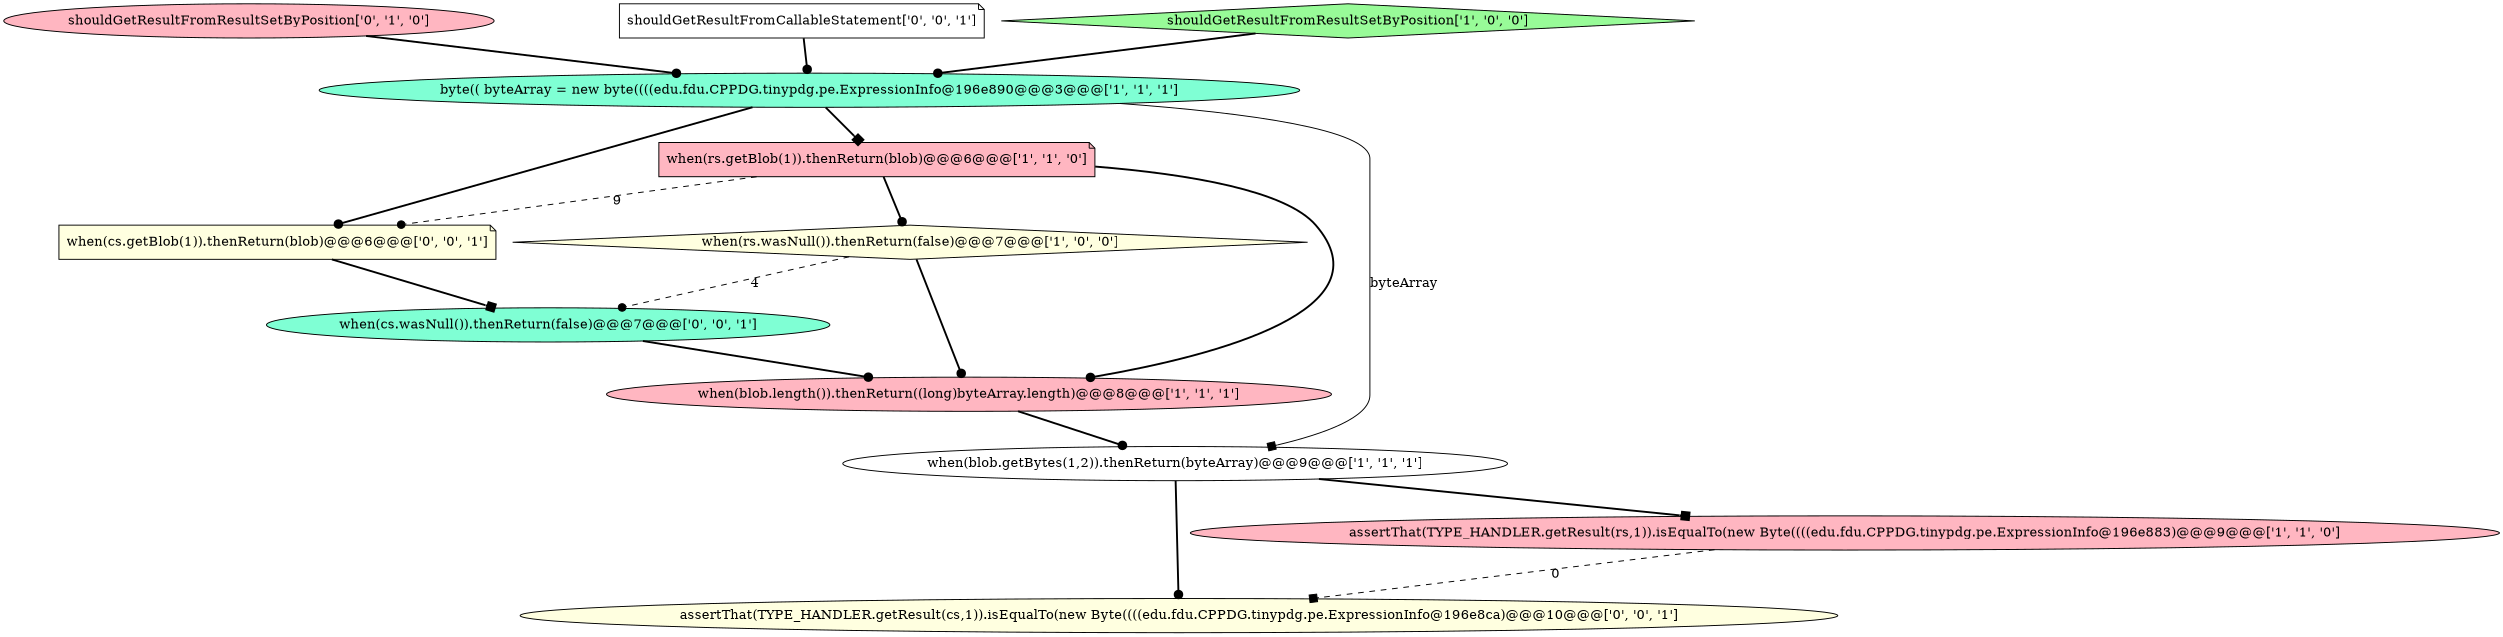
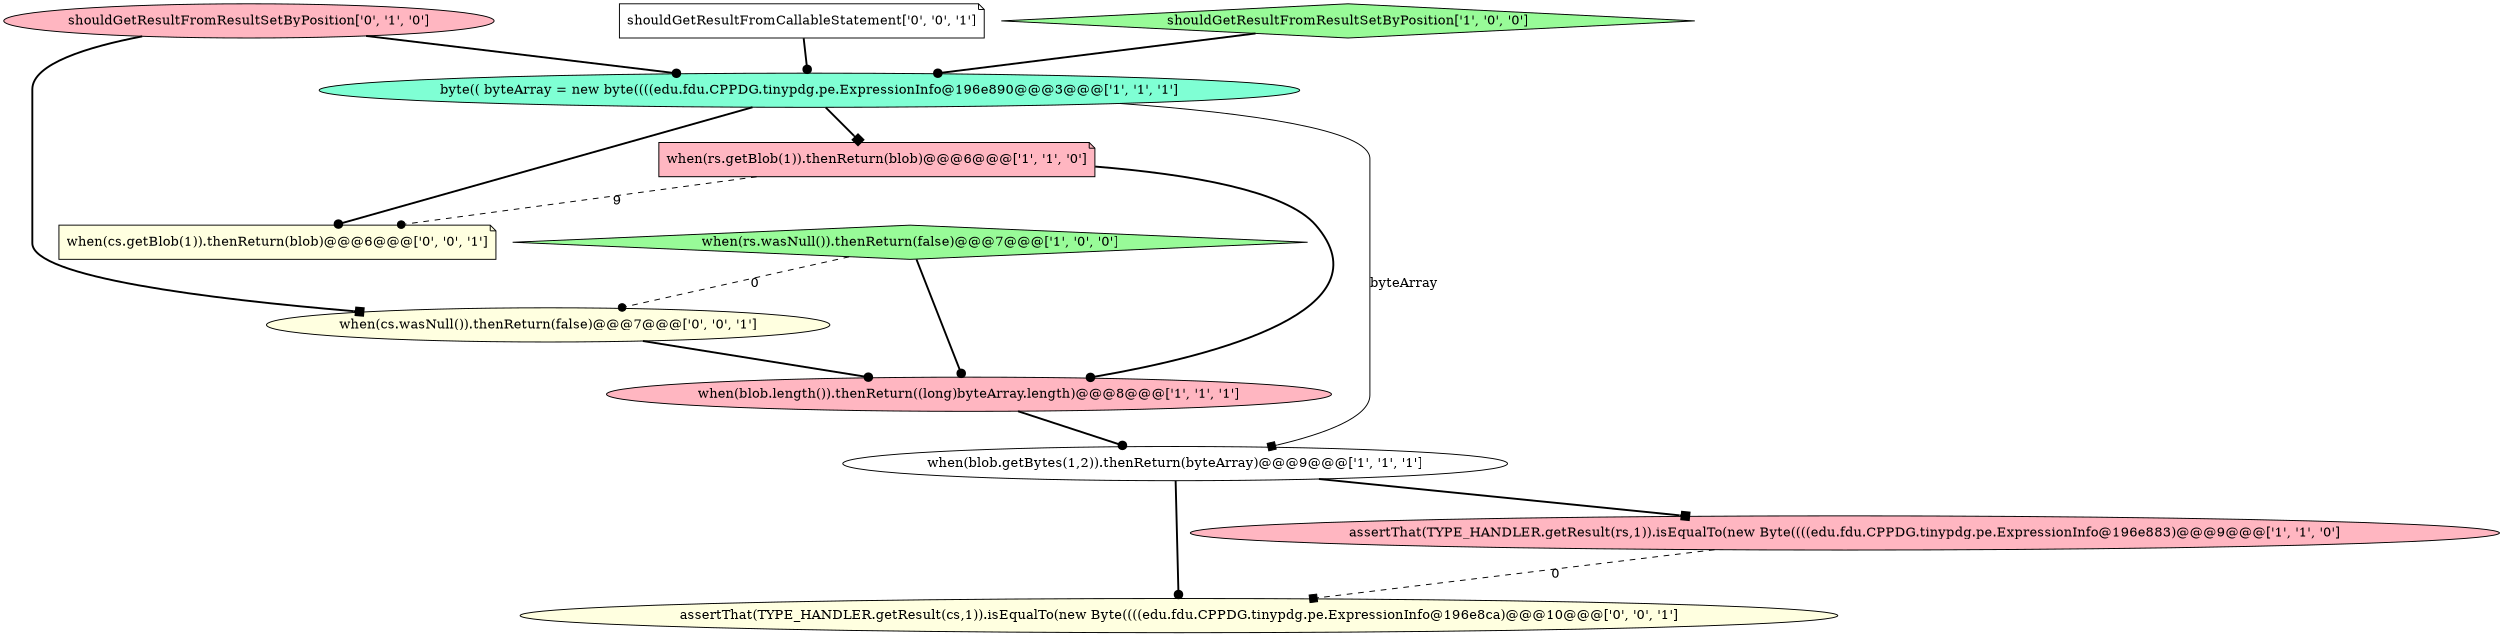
(892, 197) -> none
(910, 242) -> (910, 242)
(409, 282) -> (51, 261)
(755, 284) -> (755, 284)
(548, 325) -> (548, 325)
